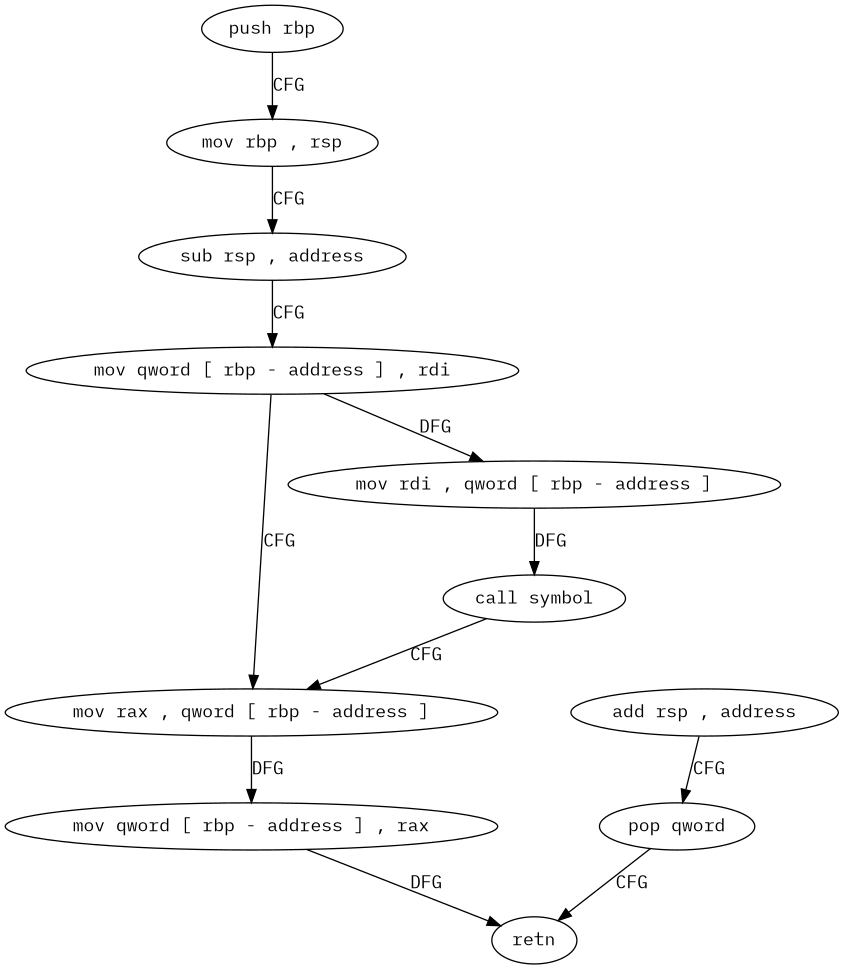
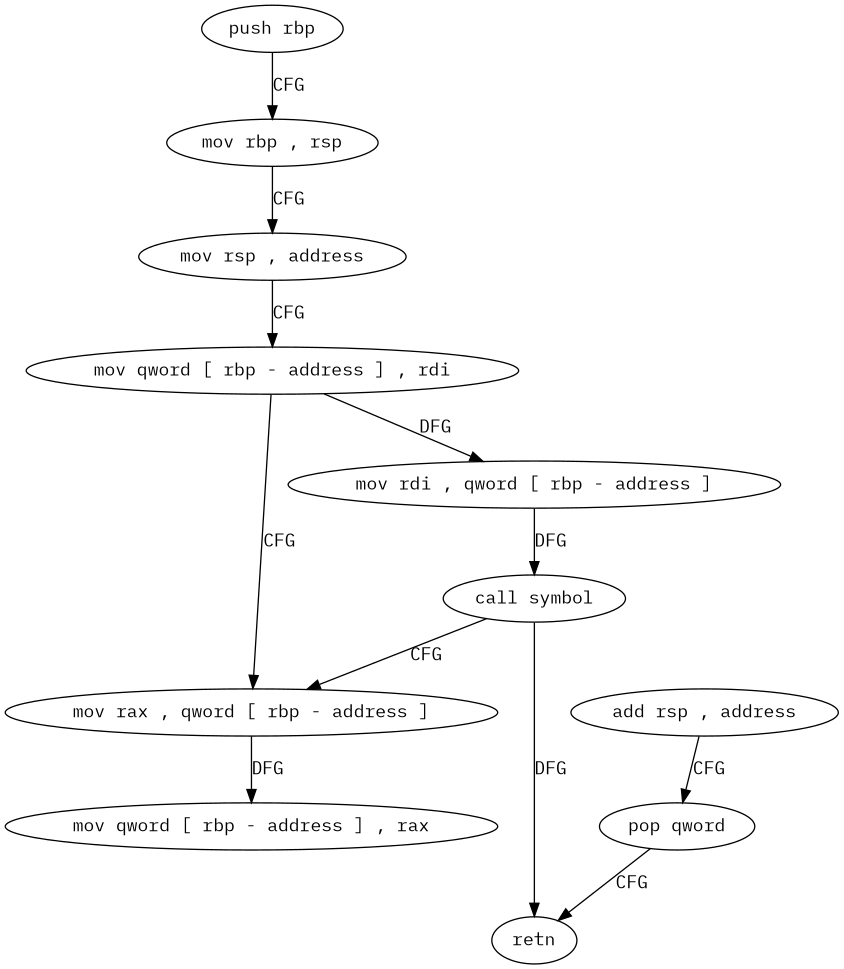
(272, 257) -> (272, 257)
(397, 885) -> (534, 763)
